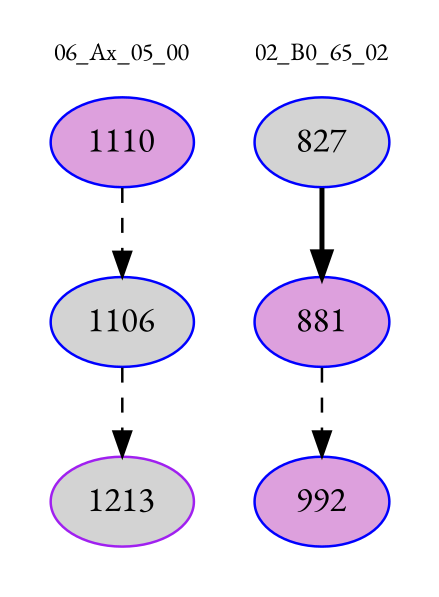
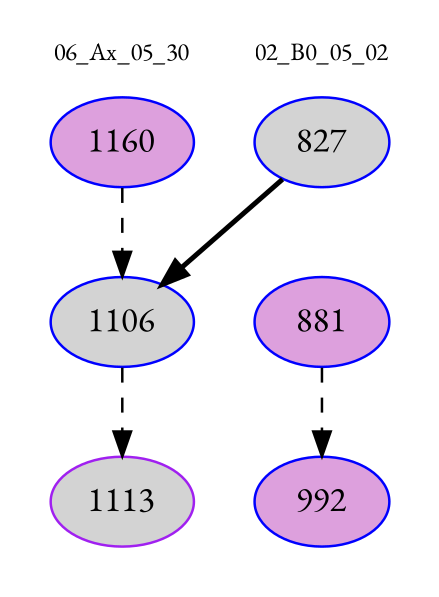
(122, 54) -> (122, 54)
(322, 54) -> (322, 54)
(122, 142) -> (122, 142)
(322, 220) -> (250, 208)
(122, 502) -> (122, 502)
